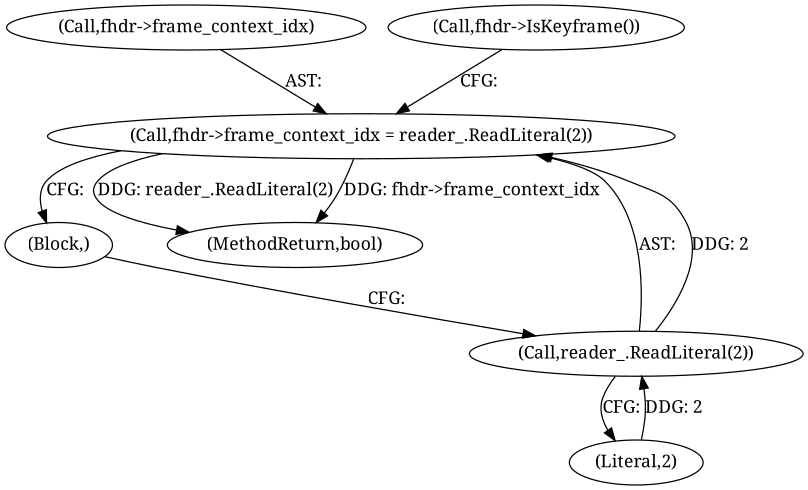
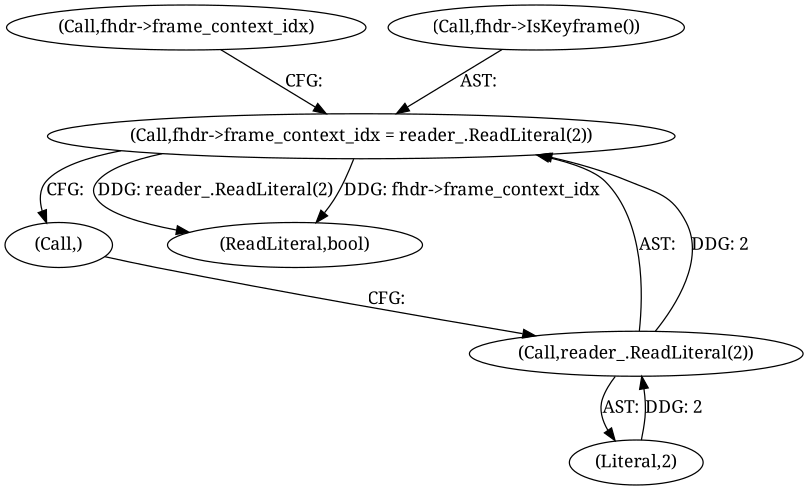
(306, 82) -> (306, 82)
(481, 82) -> (481, 82)
(59, 245) -> (59, 245)
(295, 245) -> (295, 245)
(624, 408) -> (624, 408)
